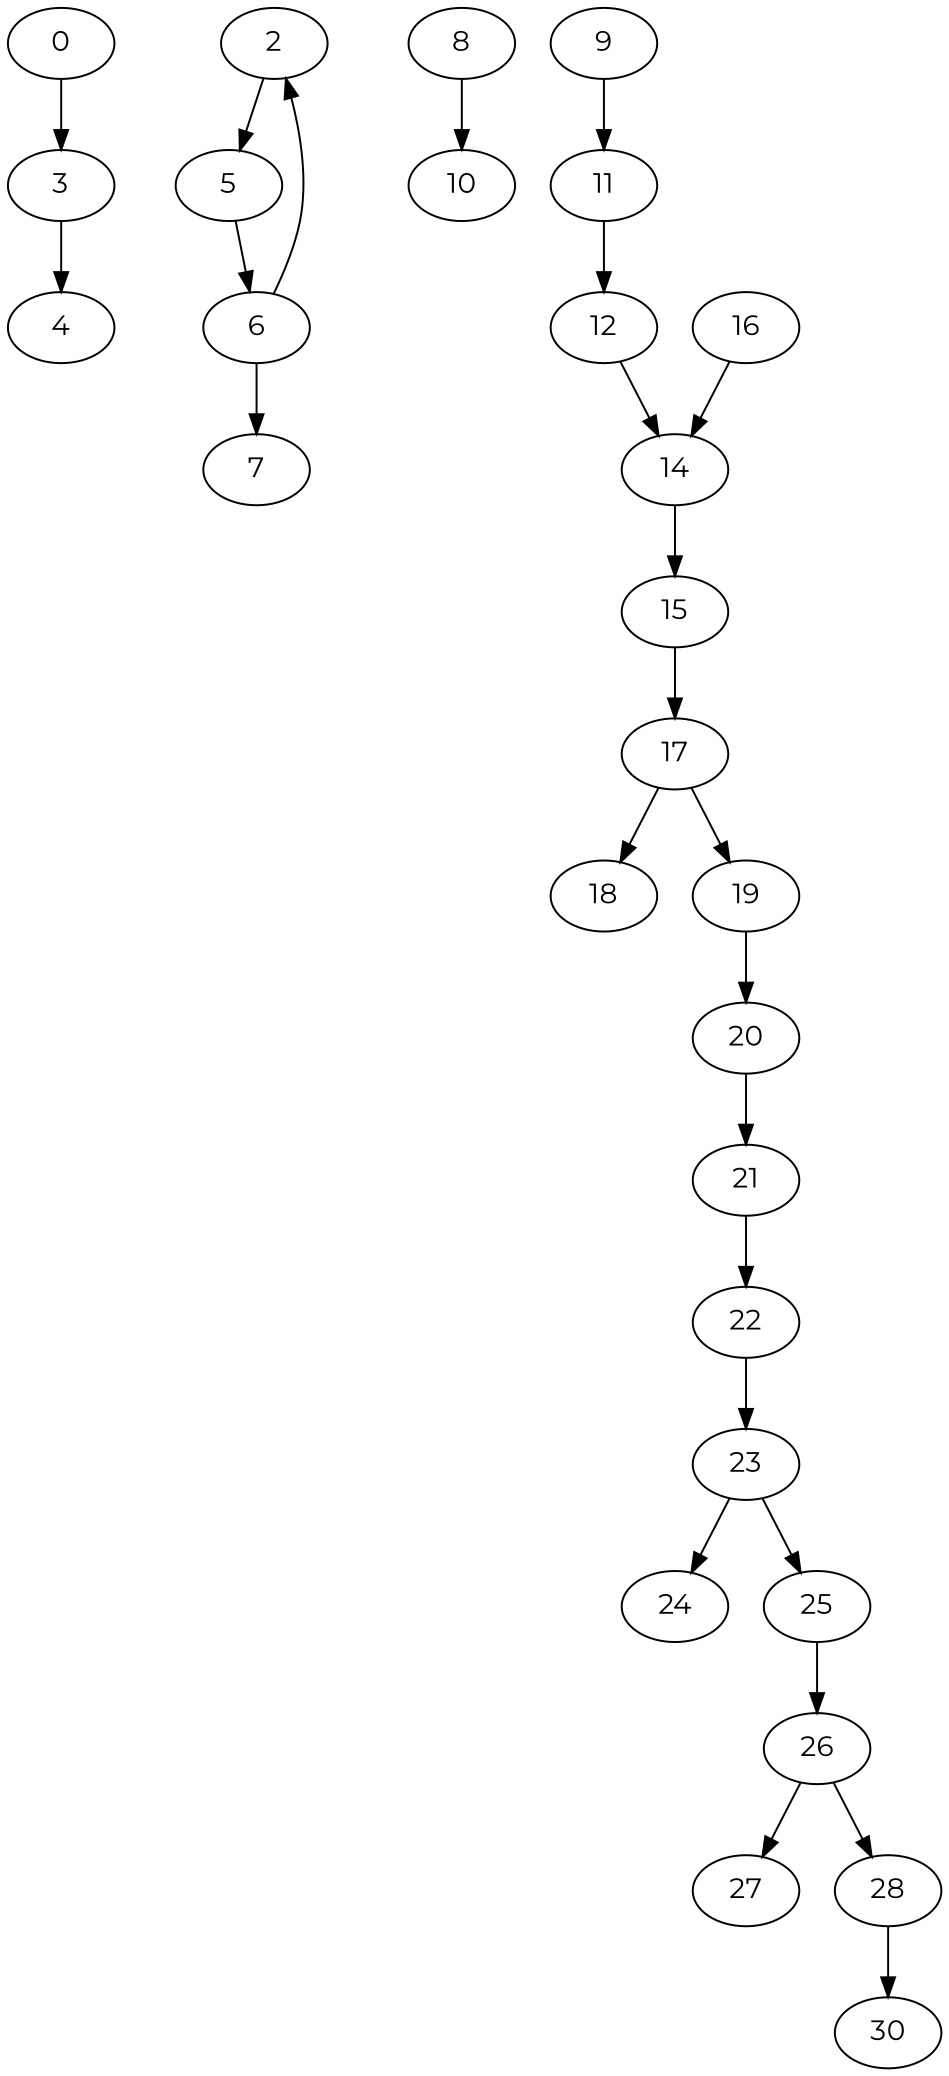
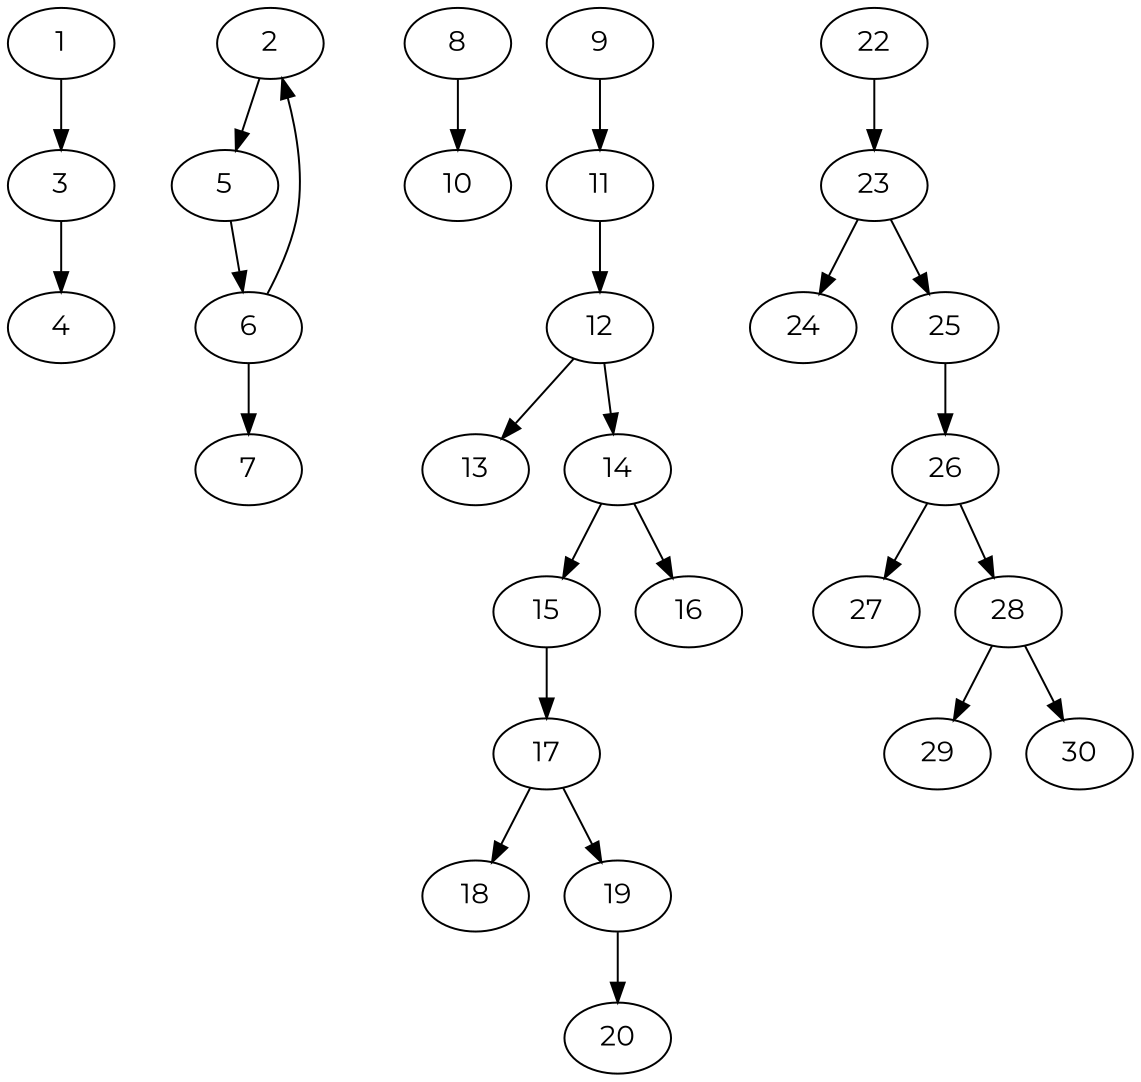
(61, 43) -> (61, 43)
(715, 390) -> (649, 532)
none -> (476, 470)
none -> (937, 754)
(746, 1180) -> none
